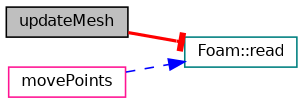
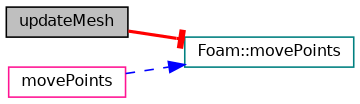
(241, 52) -> (269, 52)
